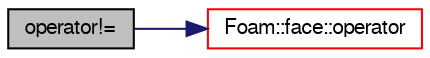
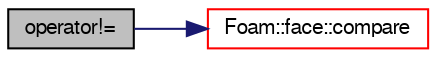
(315, 29) -> (318, 29)
